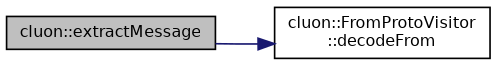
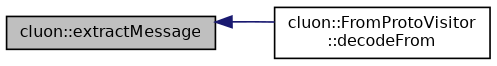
(237, 44) -> (253, 22)
